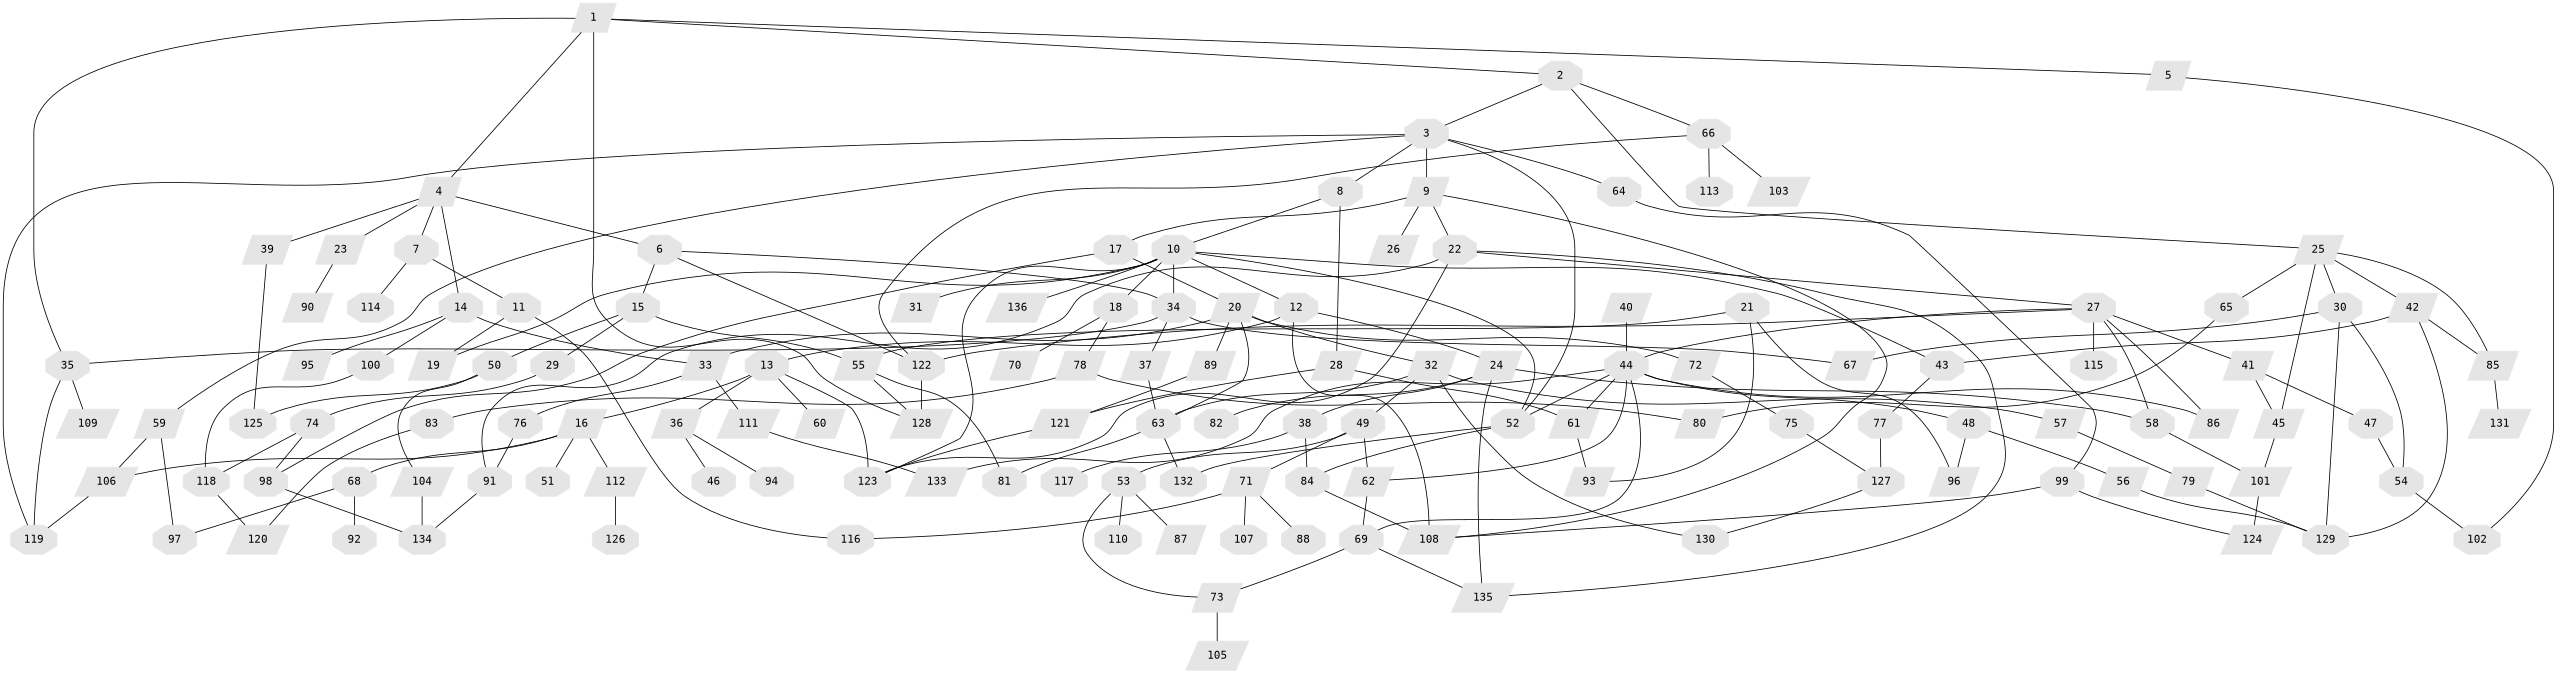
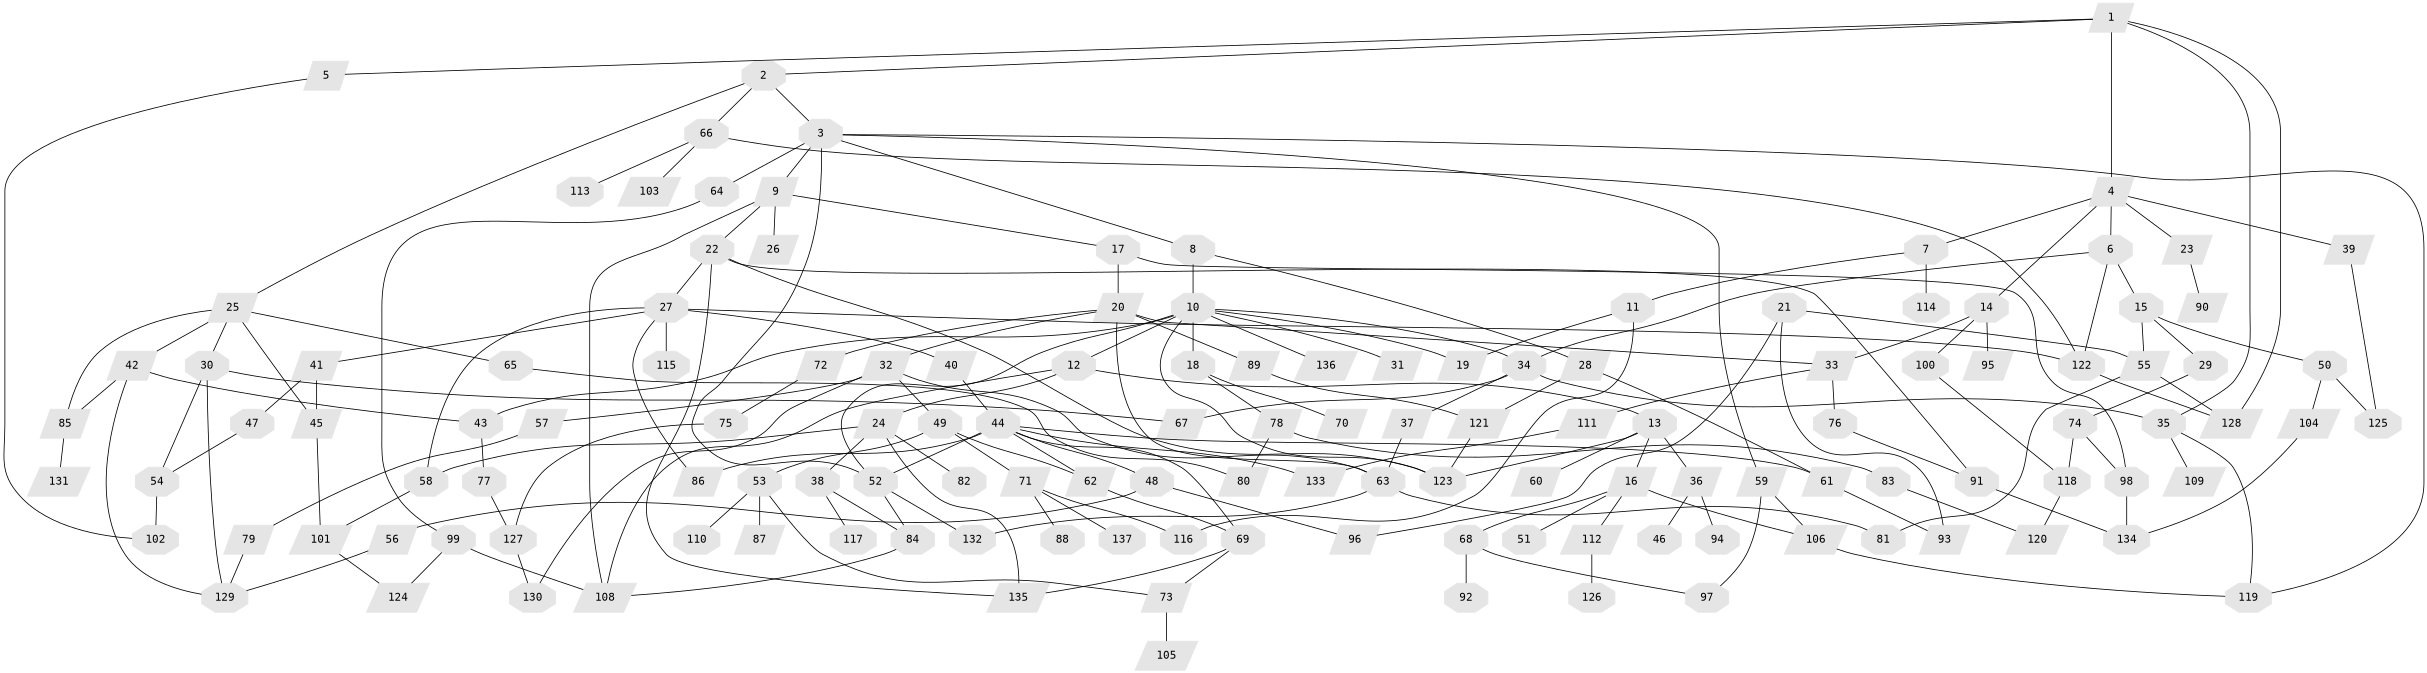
(1814, 326) -> (812, 328)
(1244, 540) -> (1122, 540)
